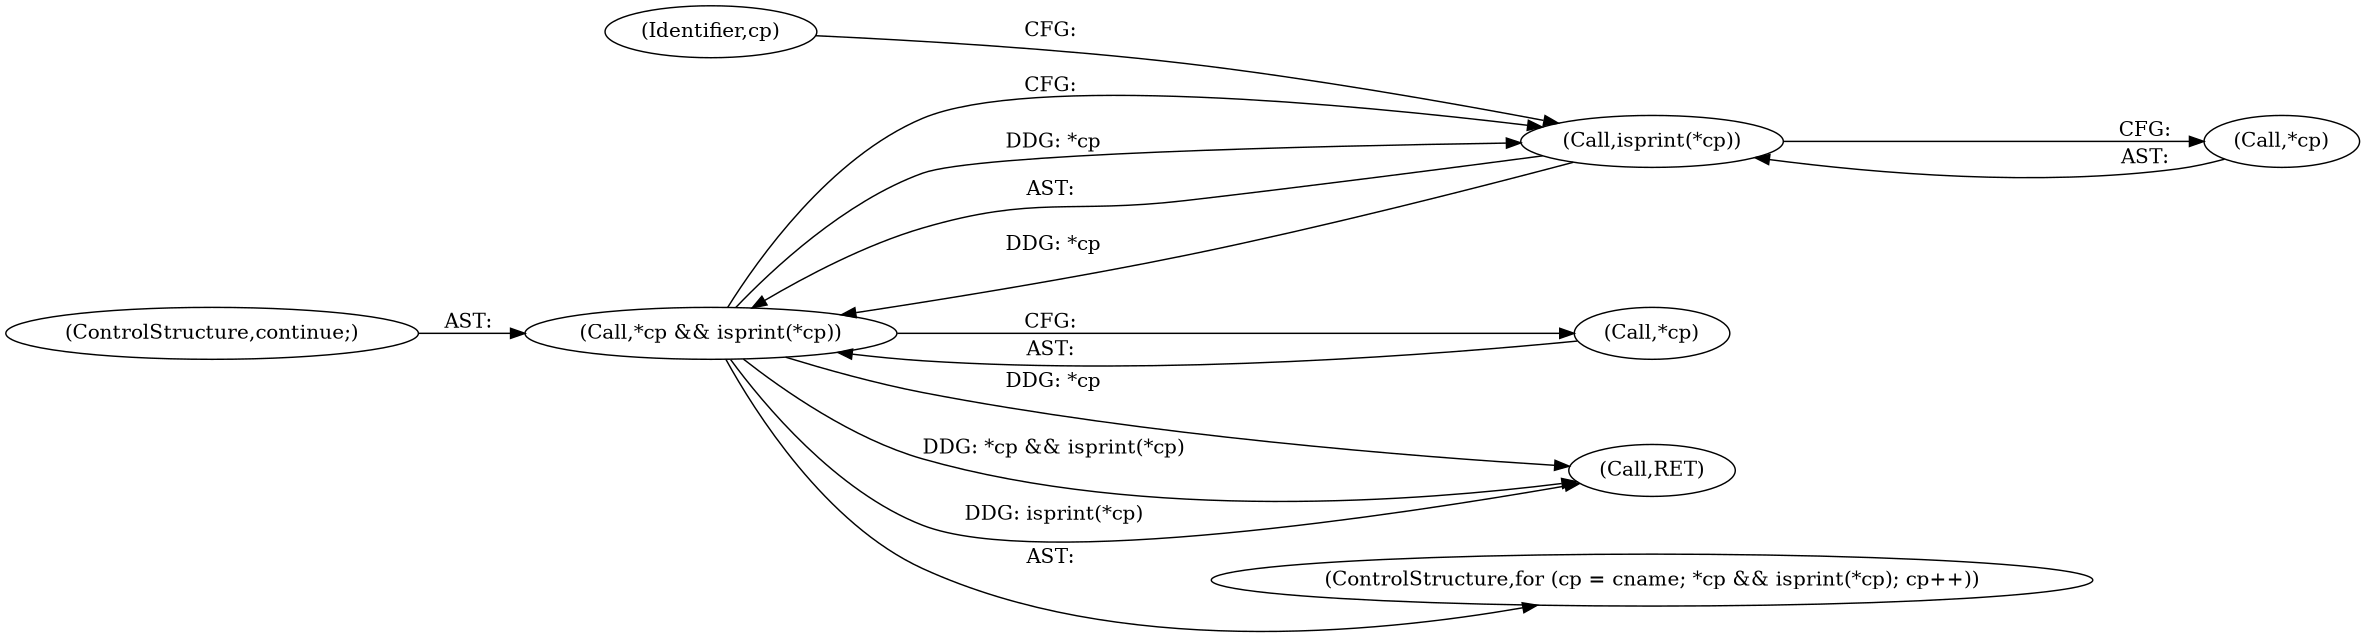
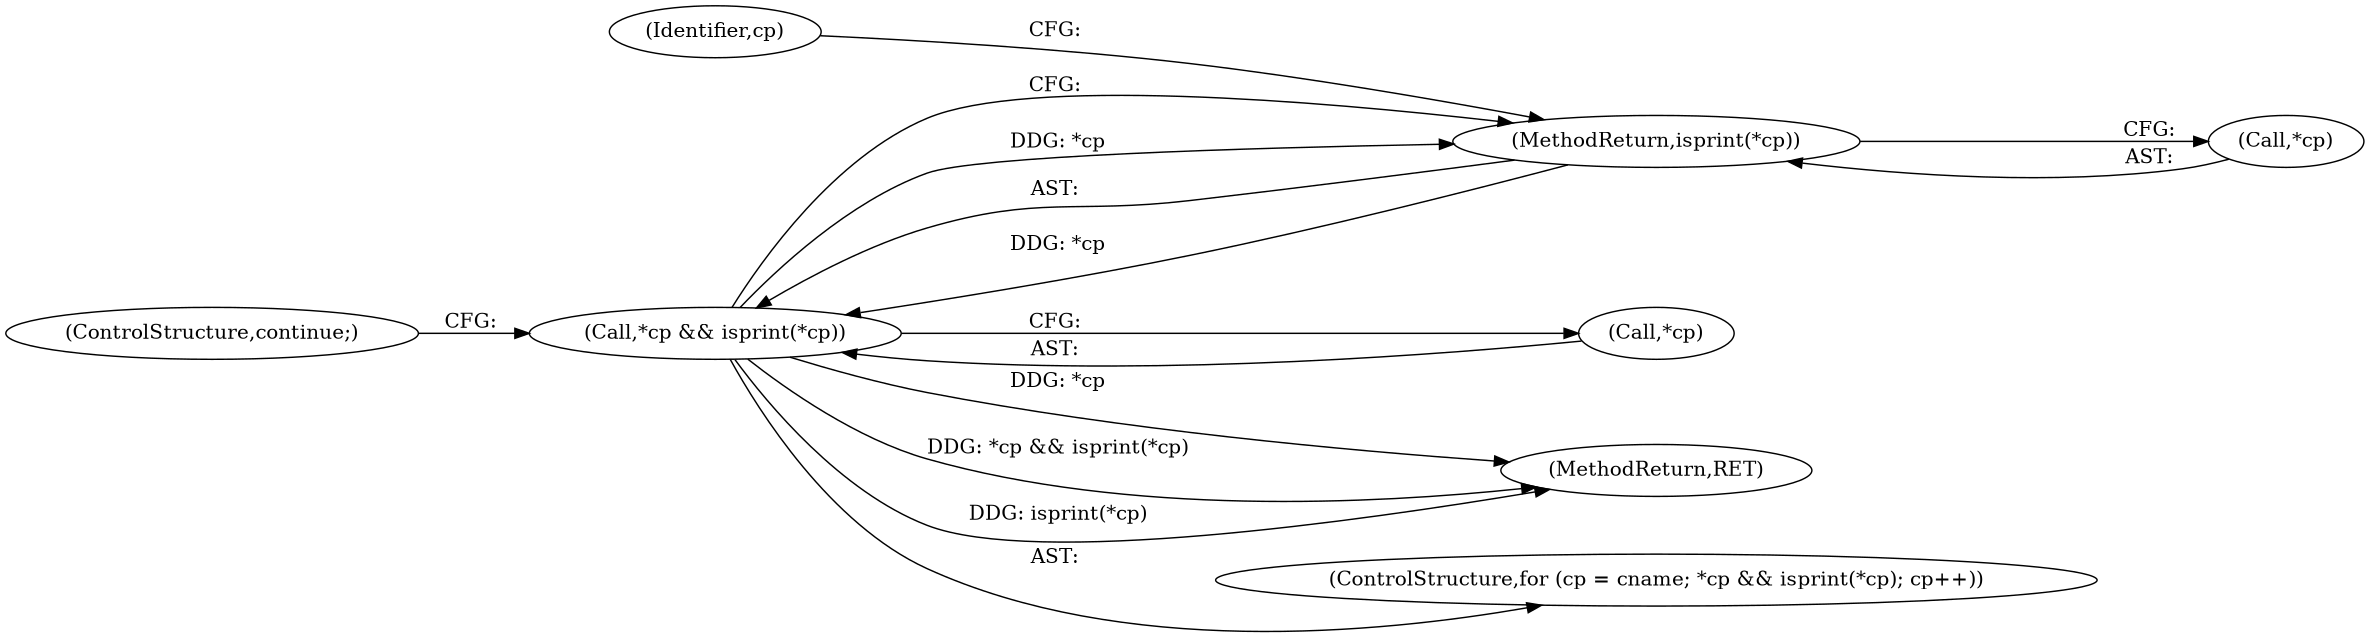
(1652, 141) -> (1656, 141)
(472, 323) -> (474, 323)
(1652, 470) -> (1656, 470)
